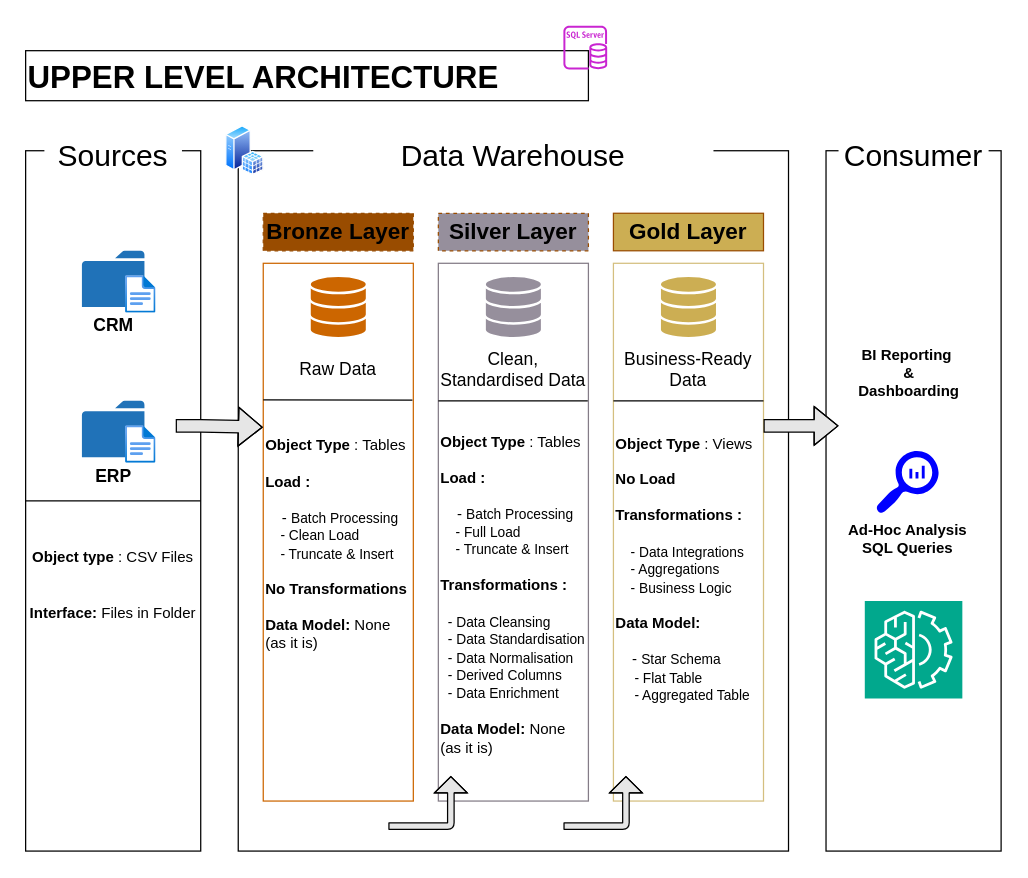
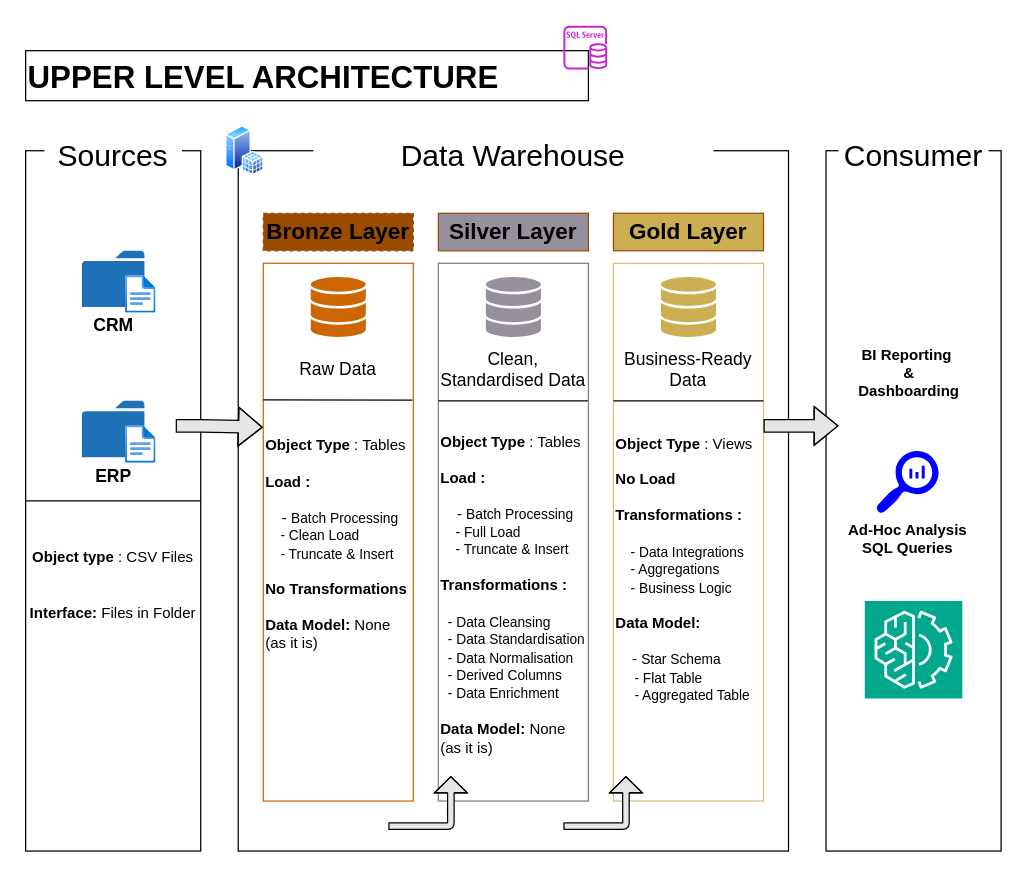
(513, 232) -> (513, 232)
